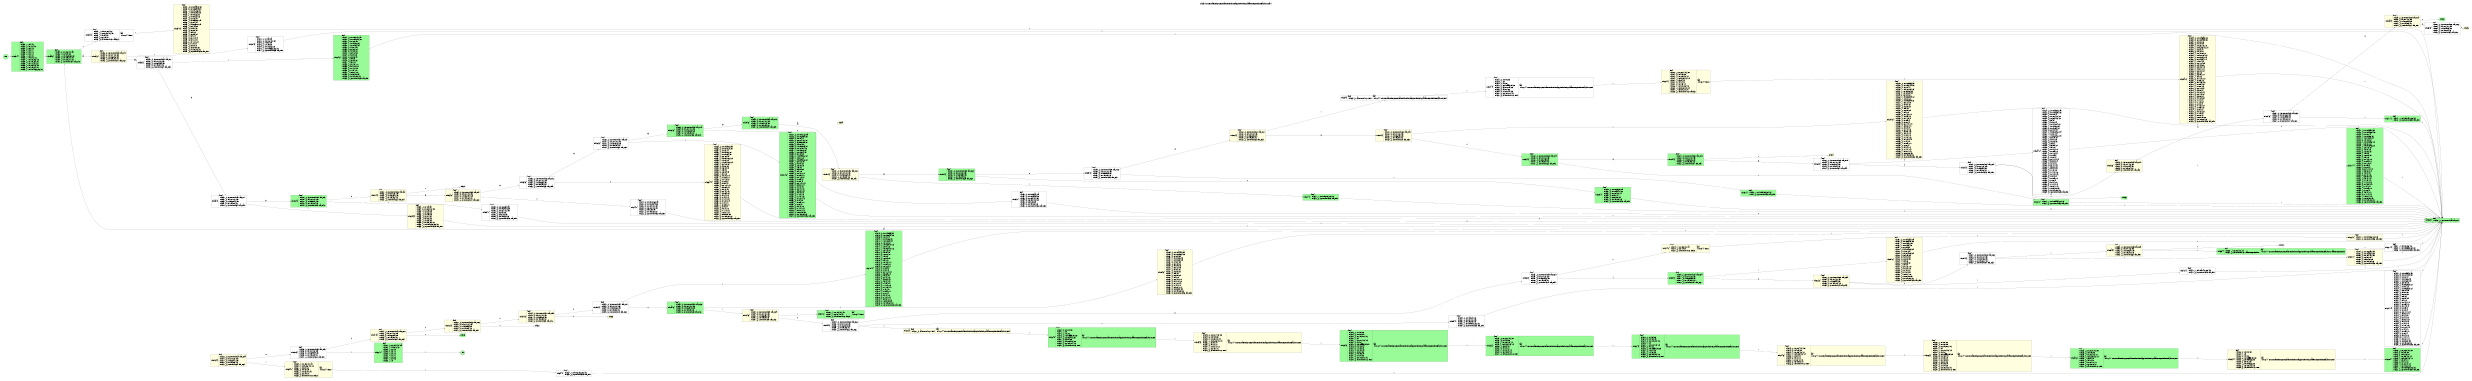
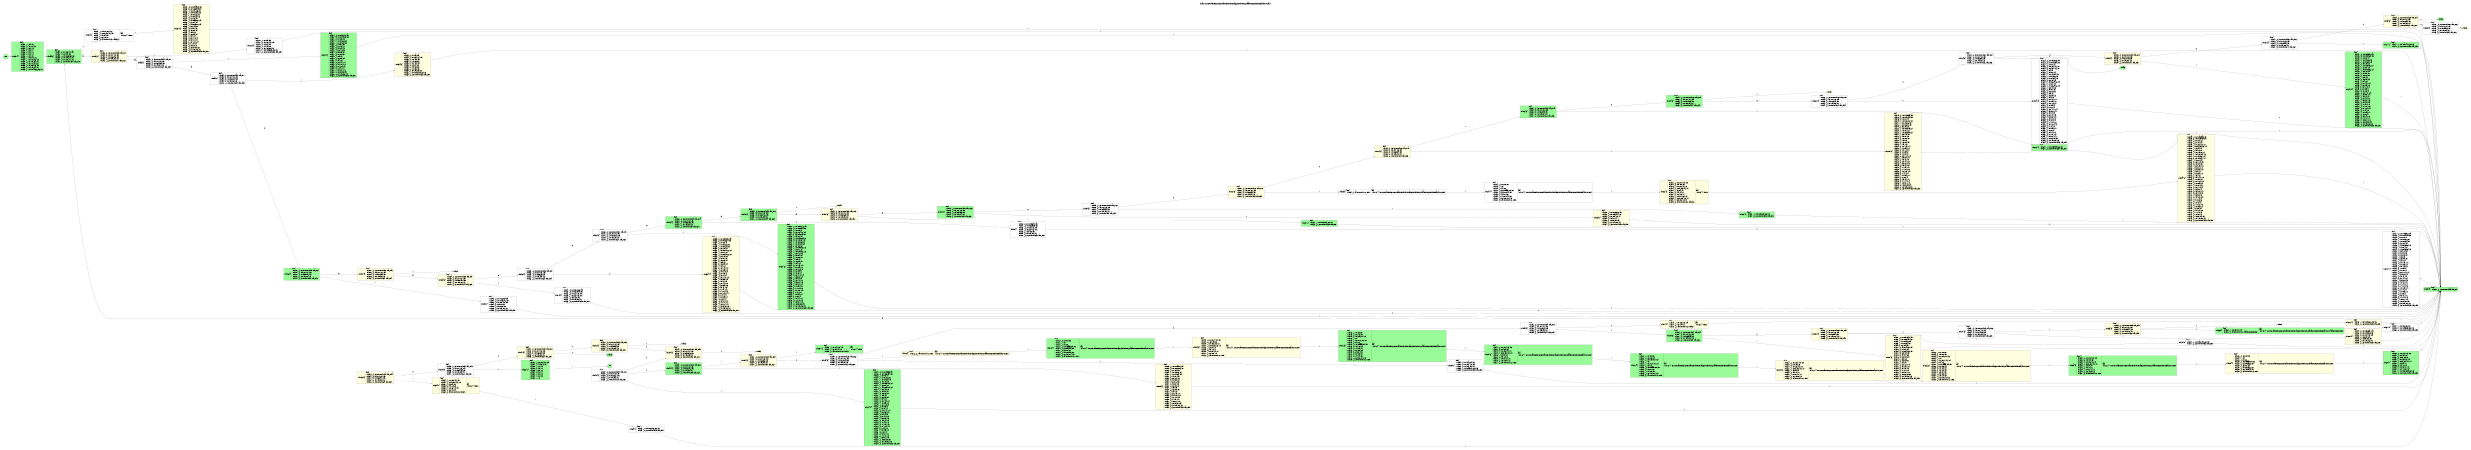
(1613, 195) -> (1611, 218)
(573, 312) -> (646, 364)
